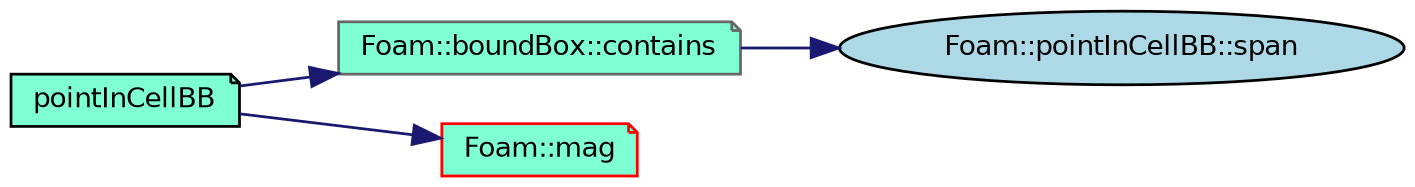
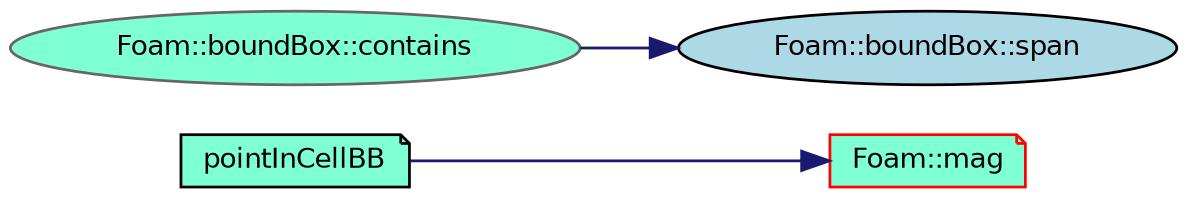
(540, 48) -> (295, 48)
(1122, 48) -> (928, 48)
(275, 81) -> none
